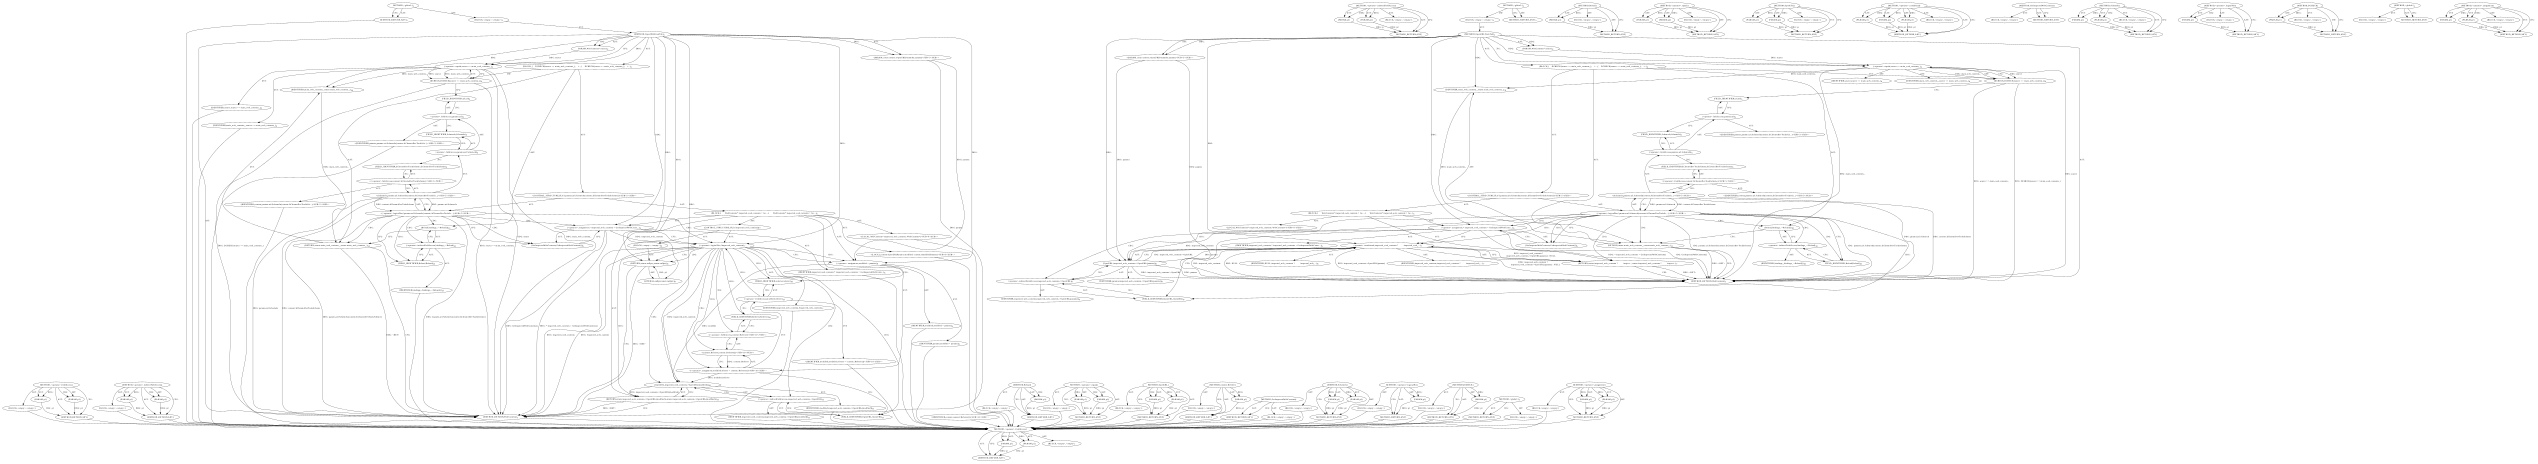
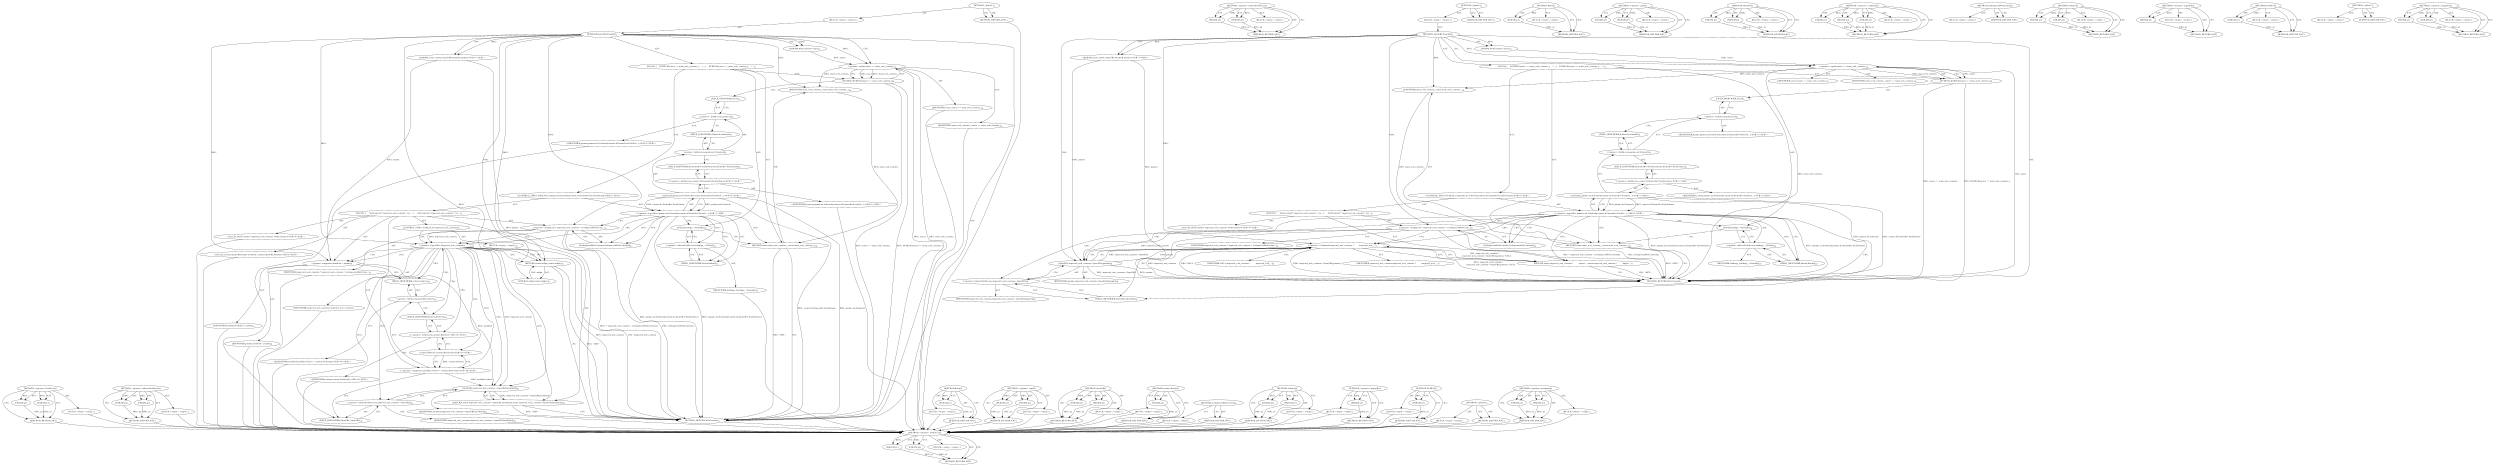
(663, 272) -> (537, 272)
none -> (388, 356)
